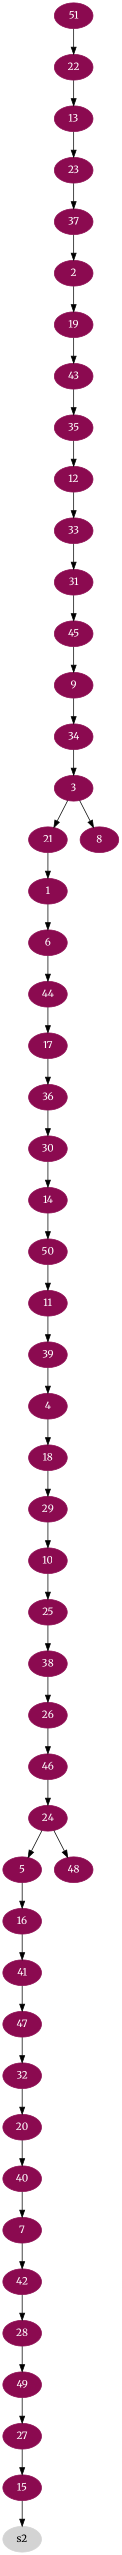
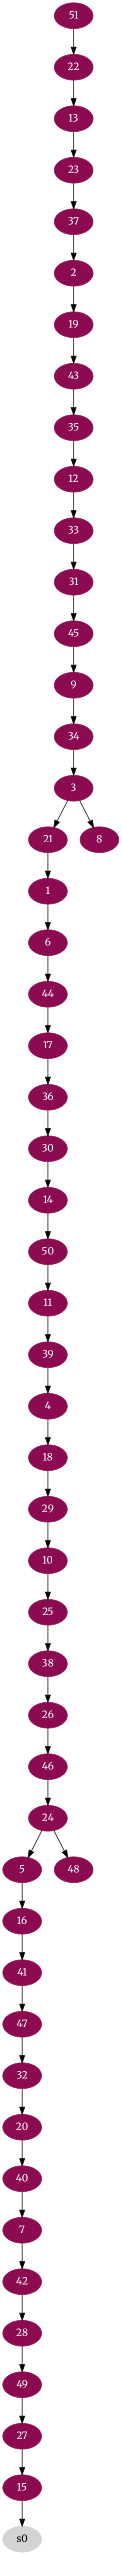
(22, 2539) -> (22, 2539)
